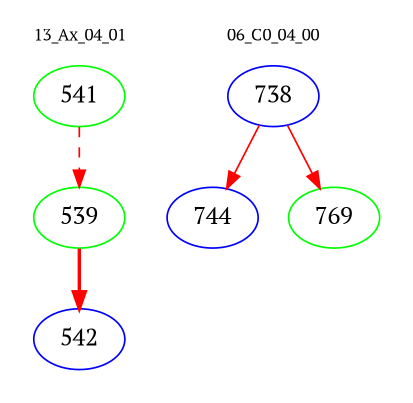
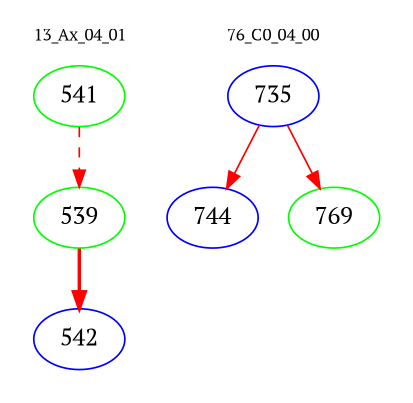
(273, 36) -> (273, 36)
(273, 96) -> (273, 96)
